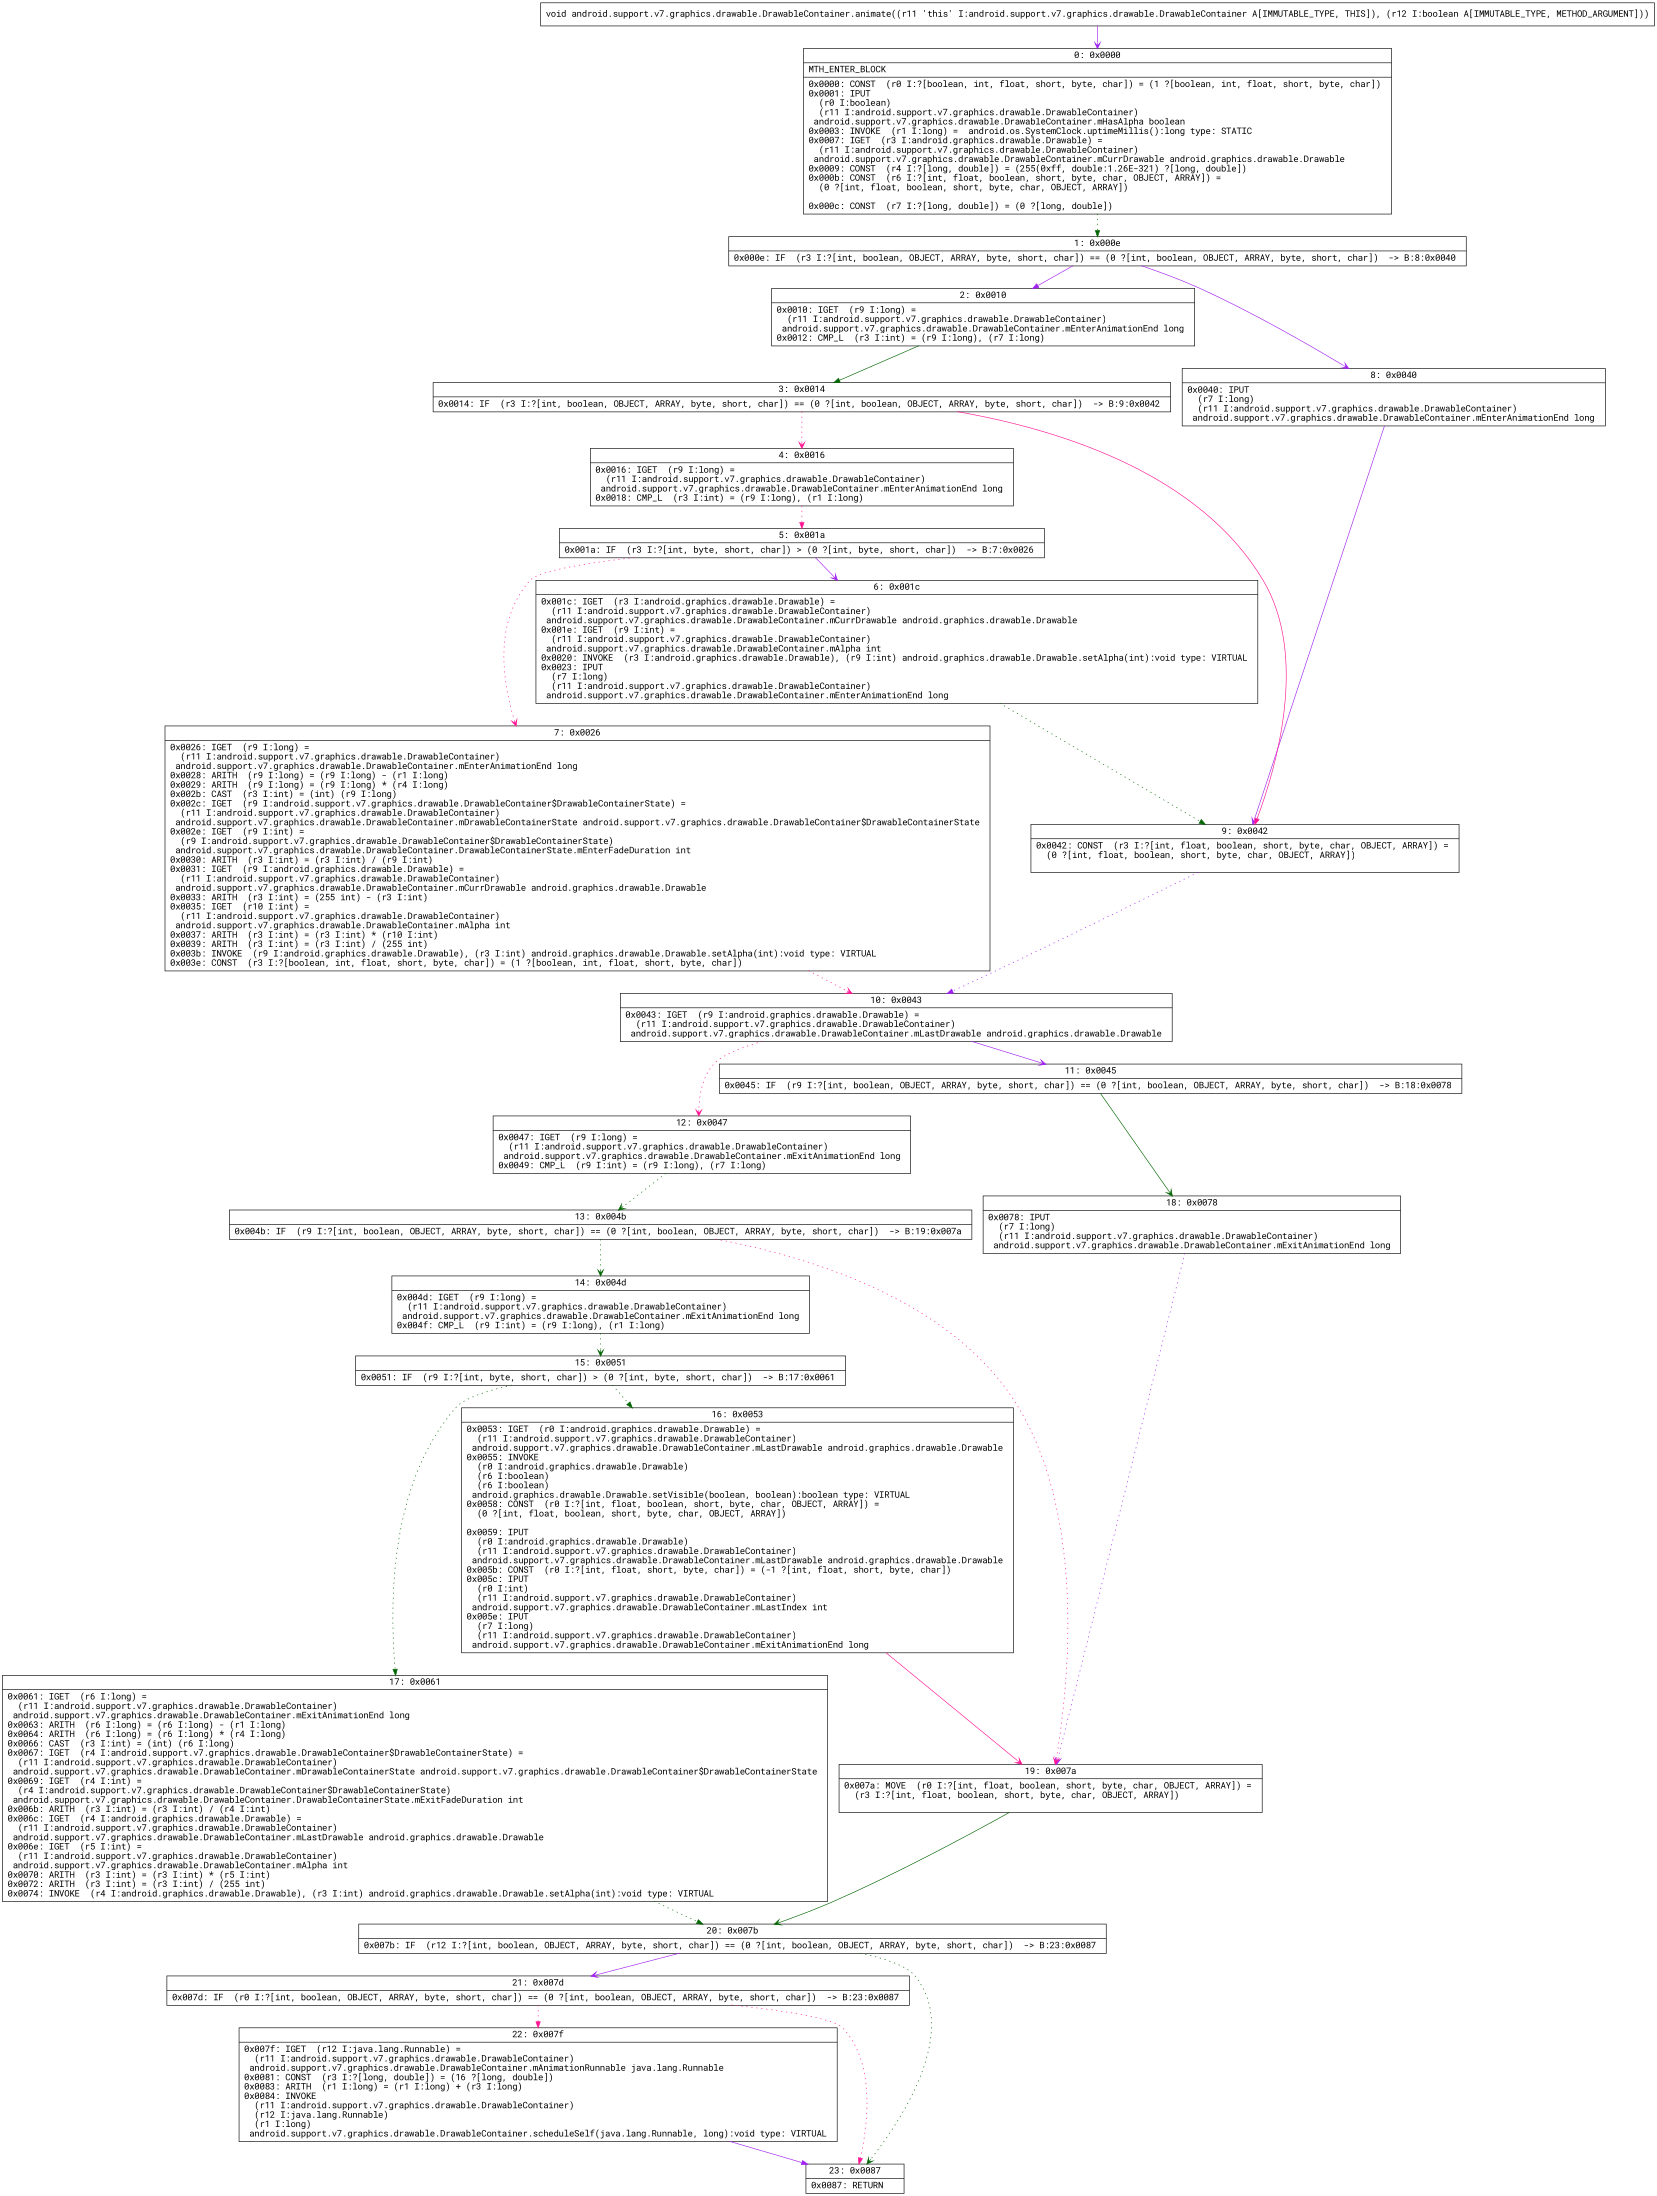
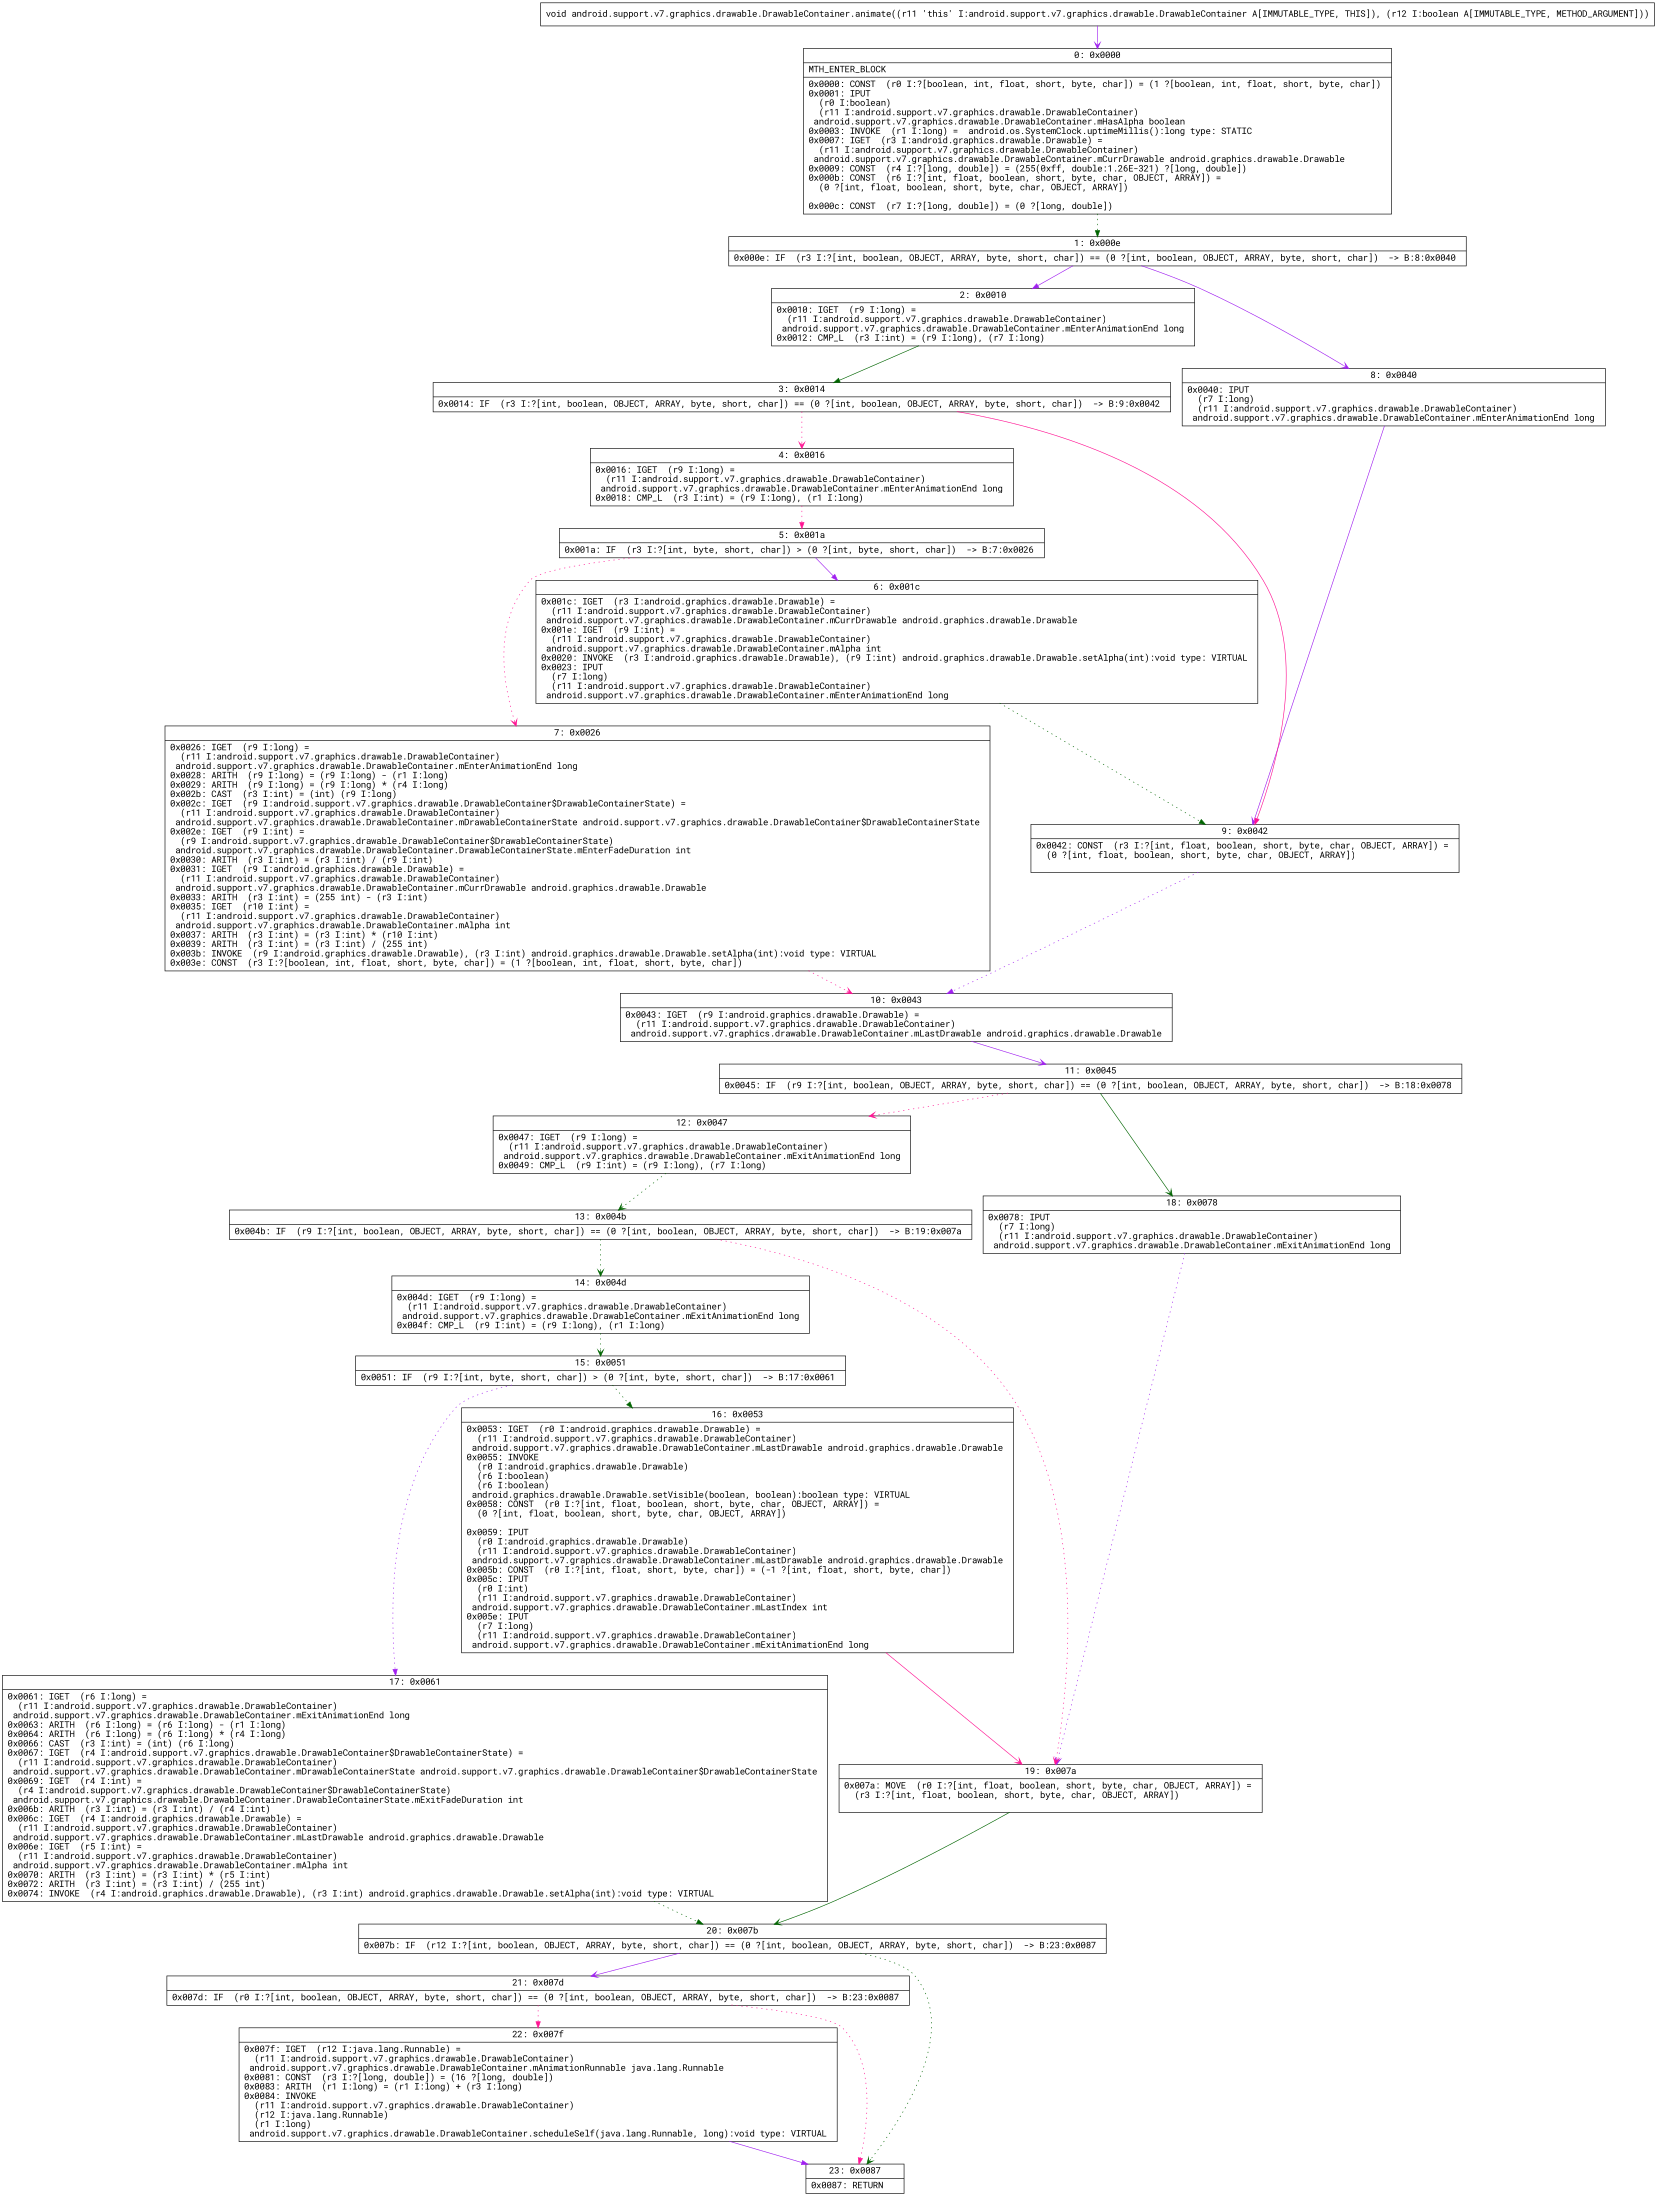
(824, 567) -> (824, 567)
(716, 1062) -> (942, 1104)
(407, 1502) -> (407, 1502)
